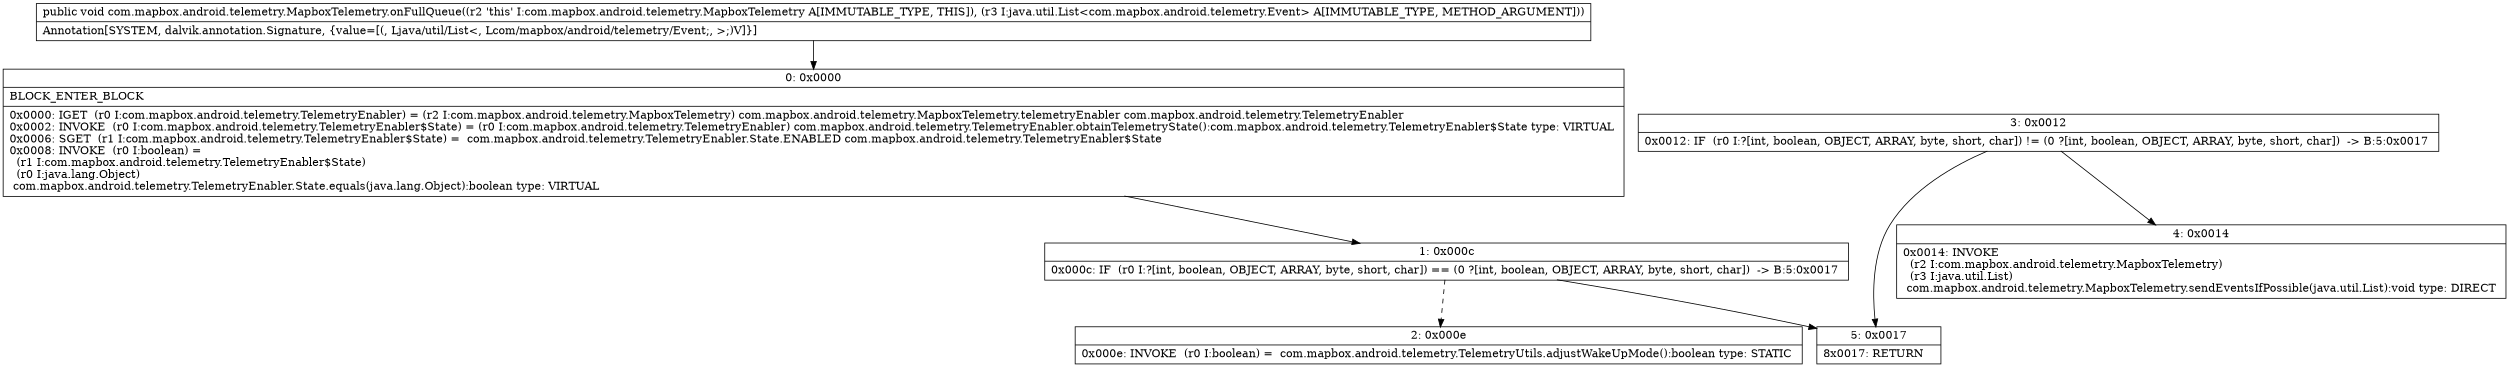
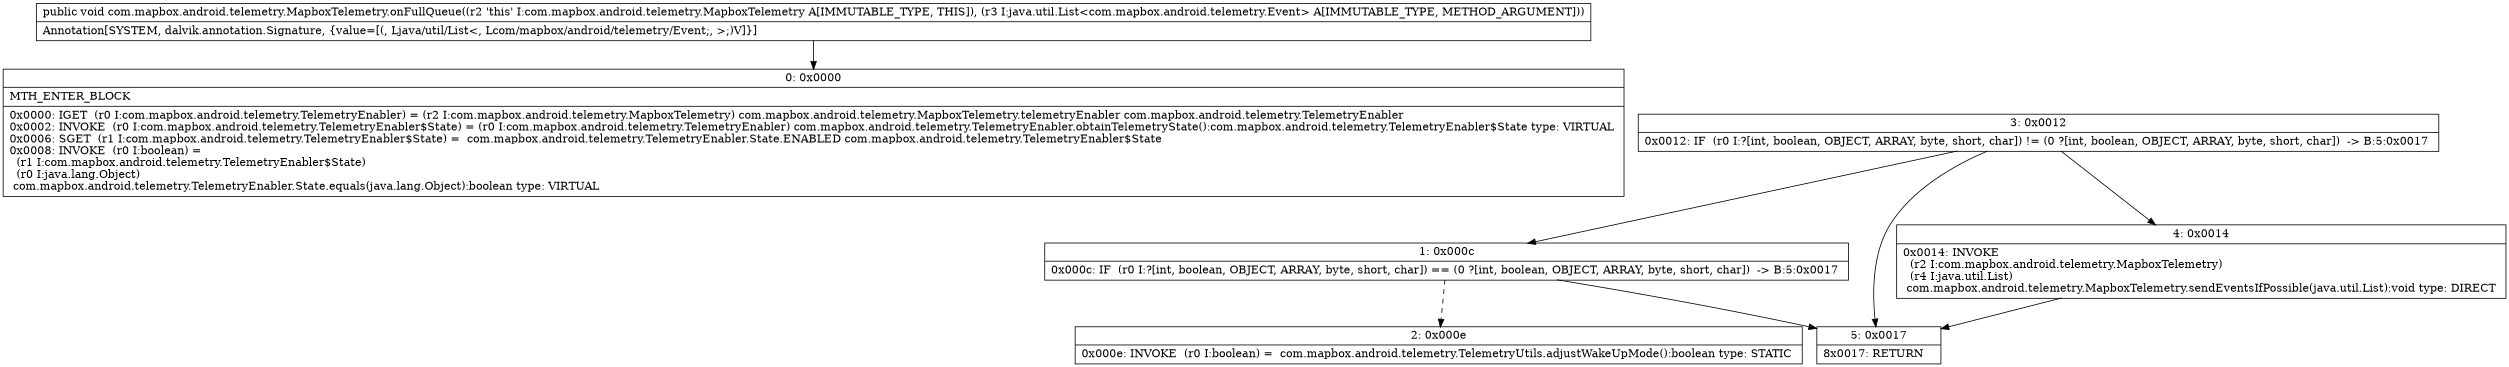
(77, 96) -> (70, 96)
(1238, 219) -> (1746, 196)
(1958, 277) -> (1958, 277)
none -> (2005, 312)
